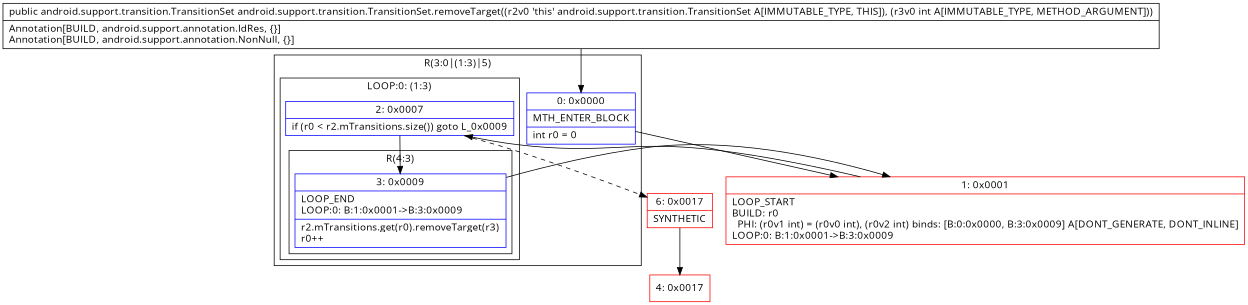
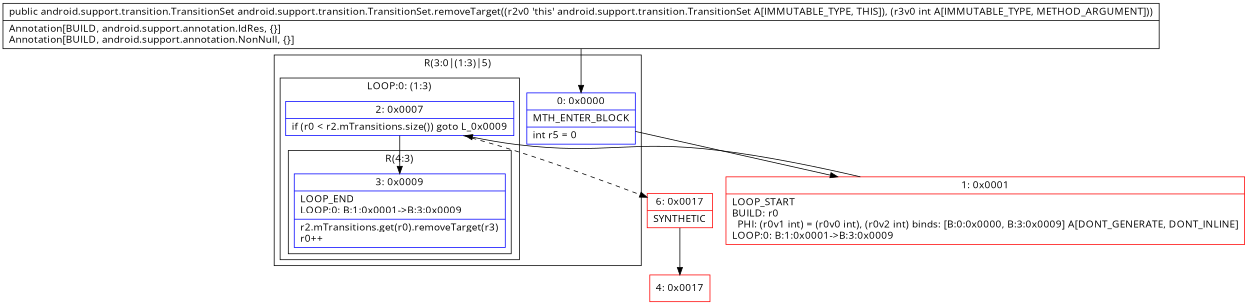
(555, 135) -> (555, 135)
(723, 146) -> none
